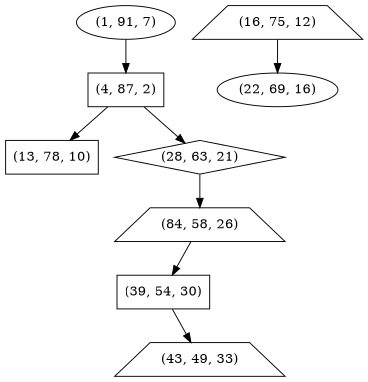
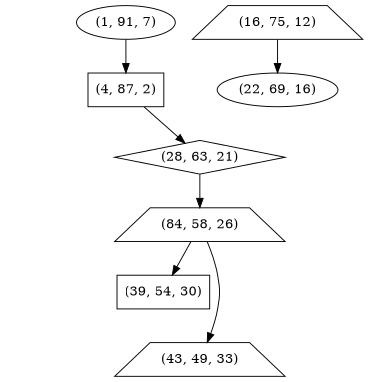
(52, 157) -> none
(179, 322) -> (219, 287)
